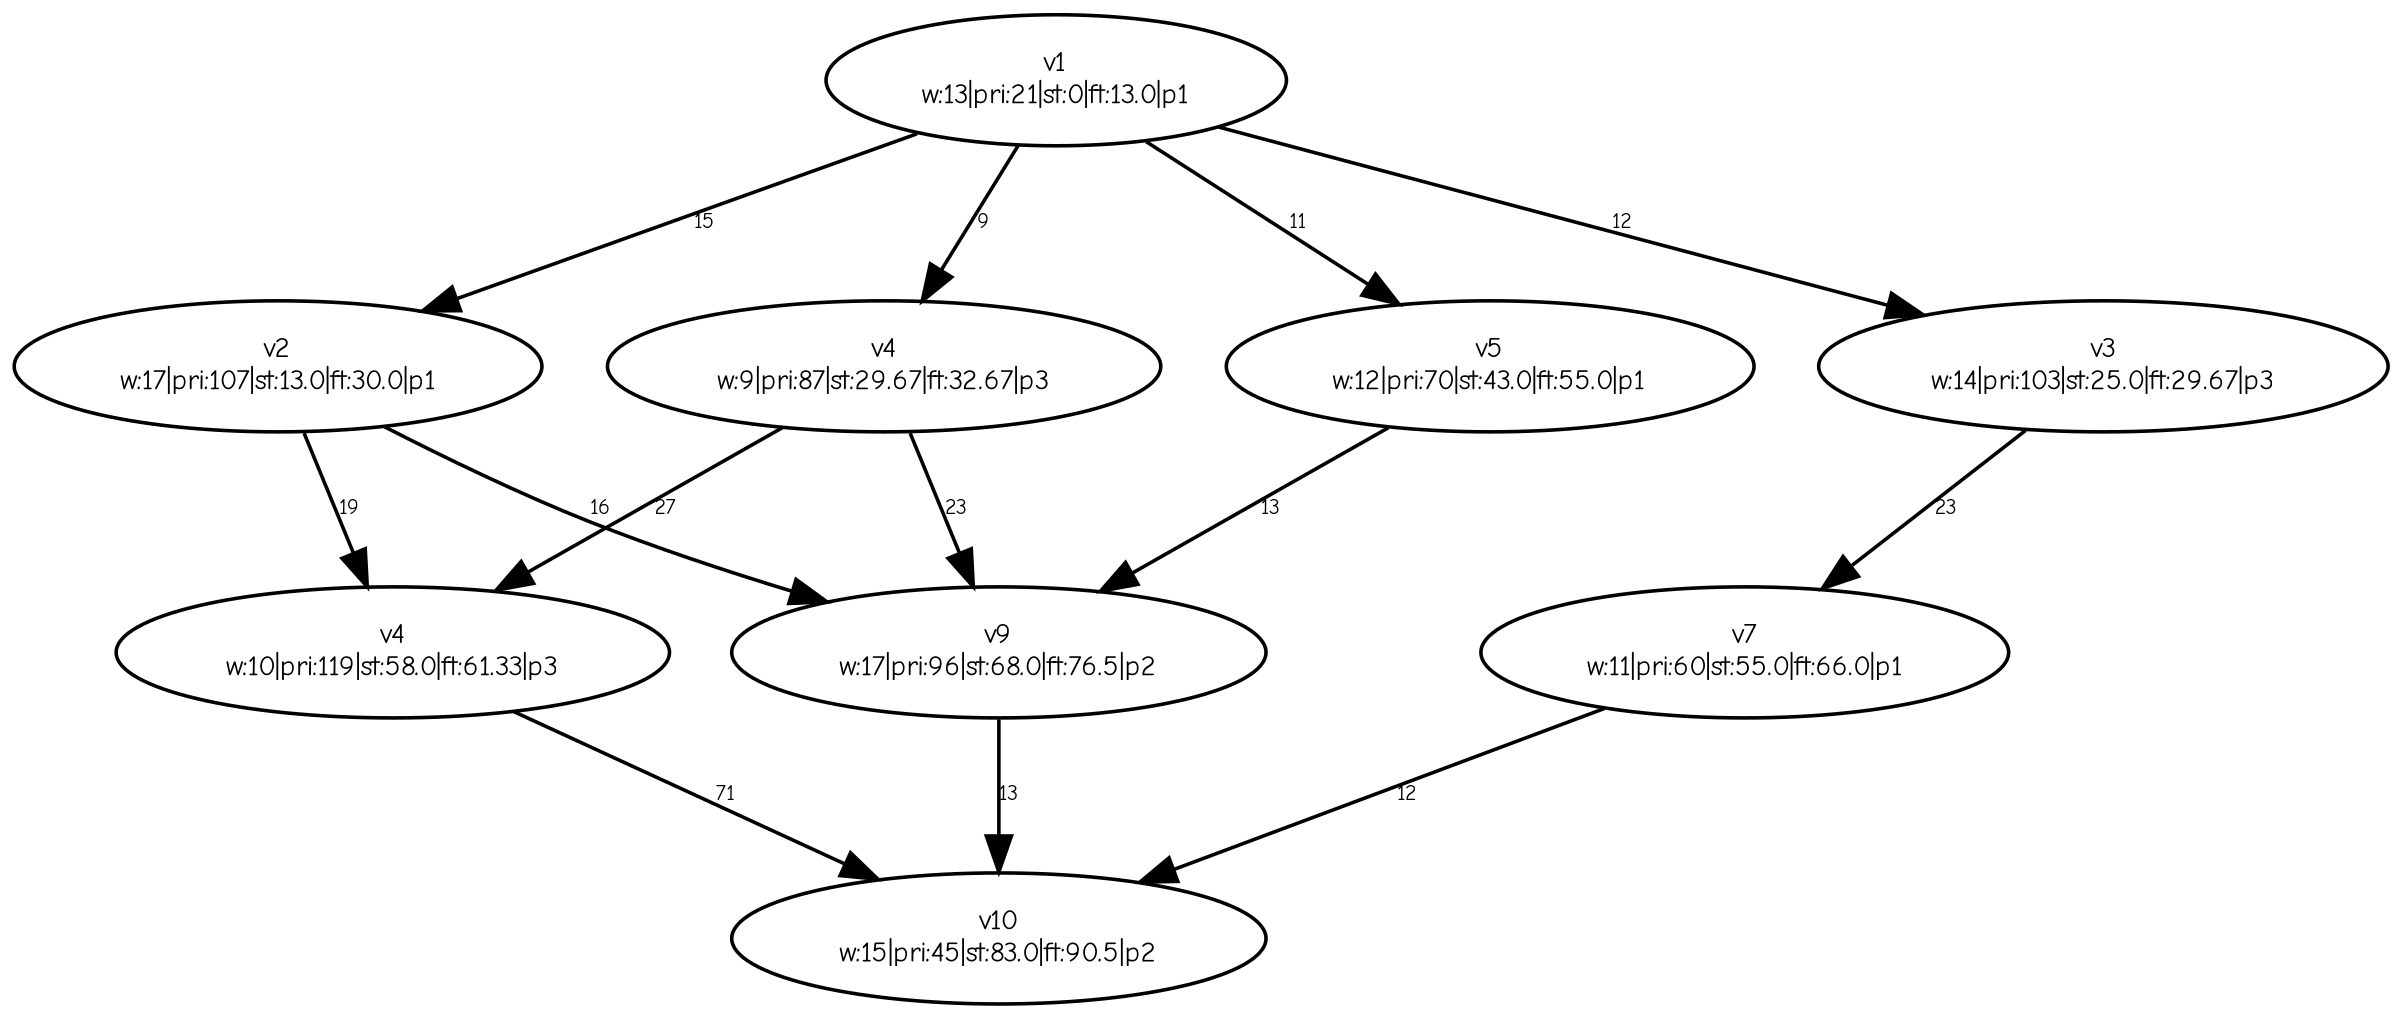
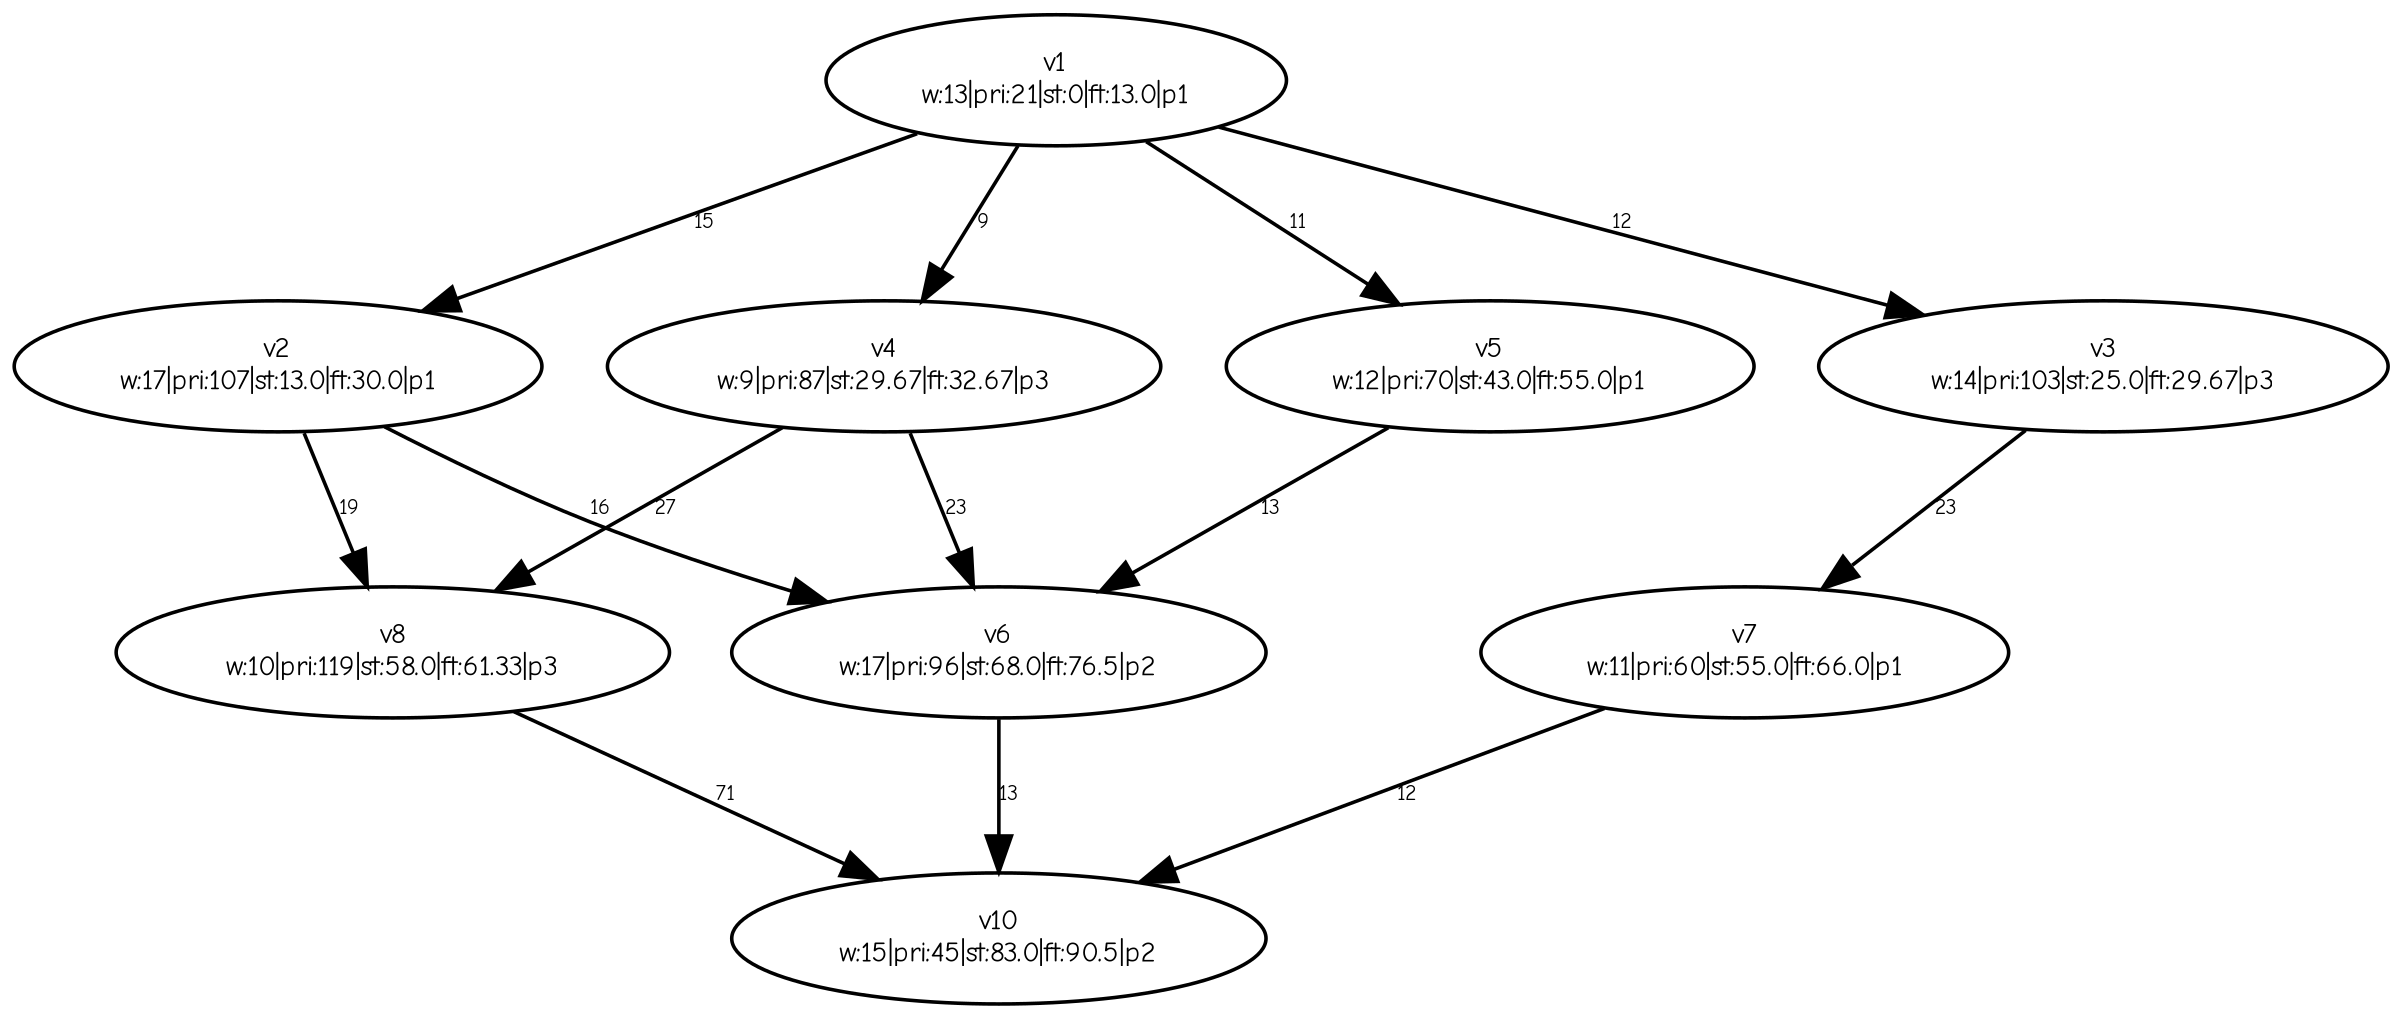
(393, 652) -> (393, 652)
(999, 652) -> (999, 652)
